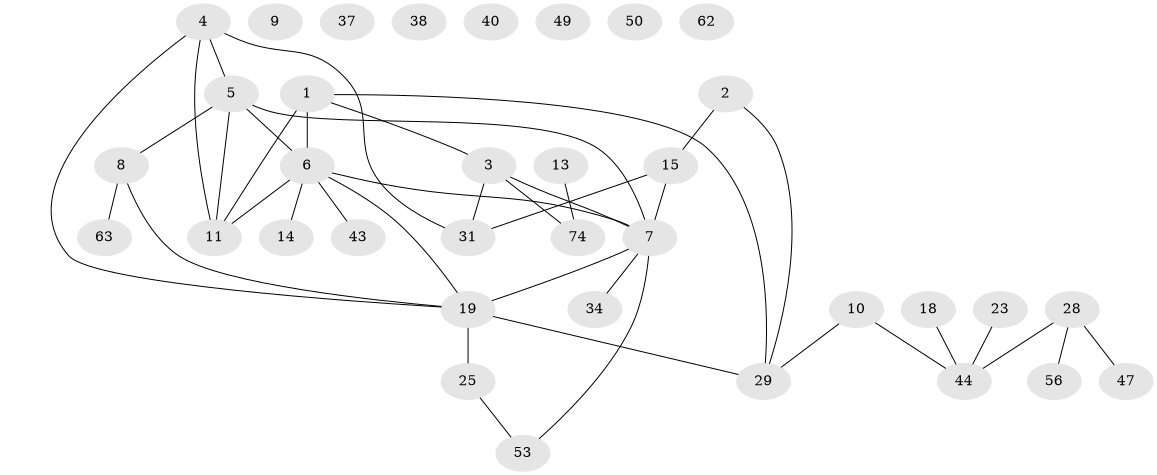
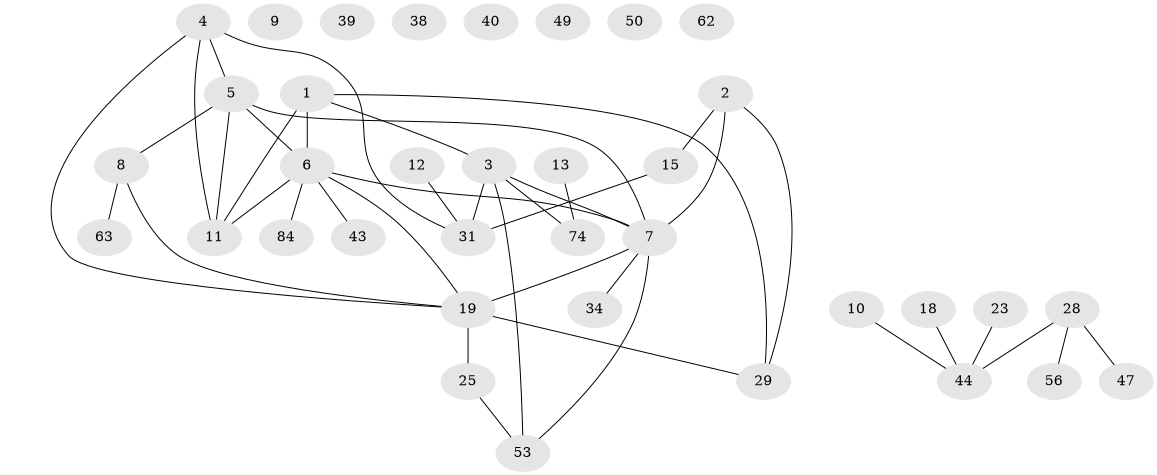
(347, 22) -> (347, 22)
none -> (417, 166)
(660, 202) -> (711, 176)
(286, 238) -> (286, 238)
none -> (516, 309)
(810, 346) -> none
